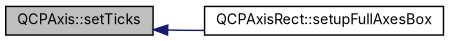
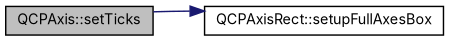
(186, 30) -> (172, 11)
